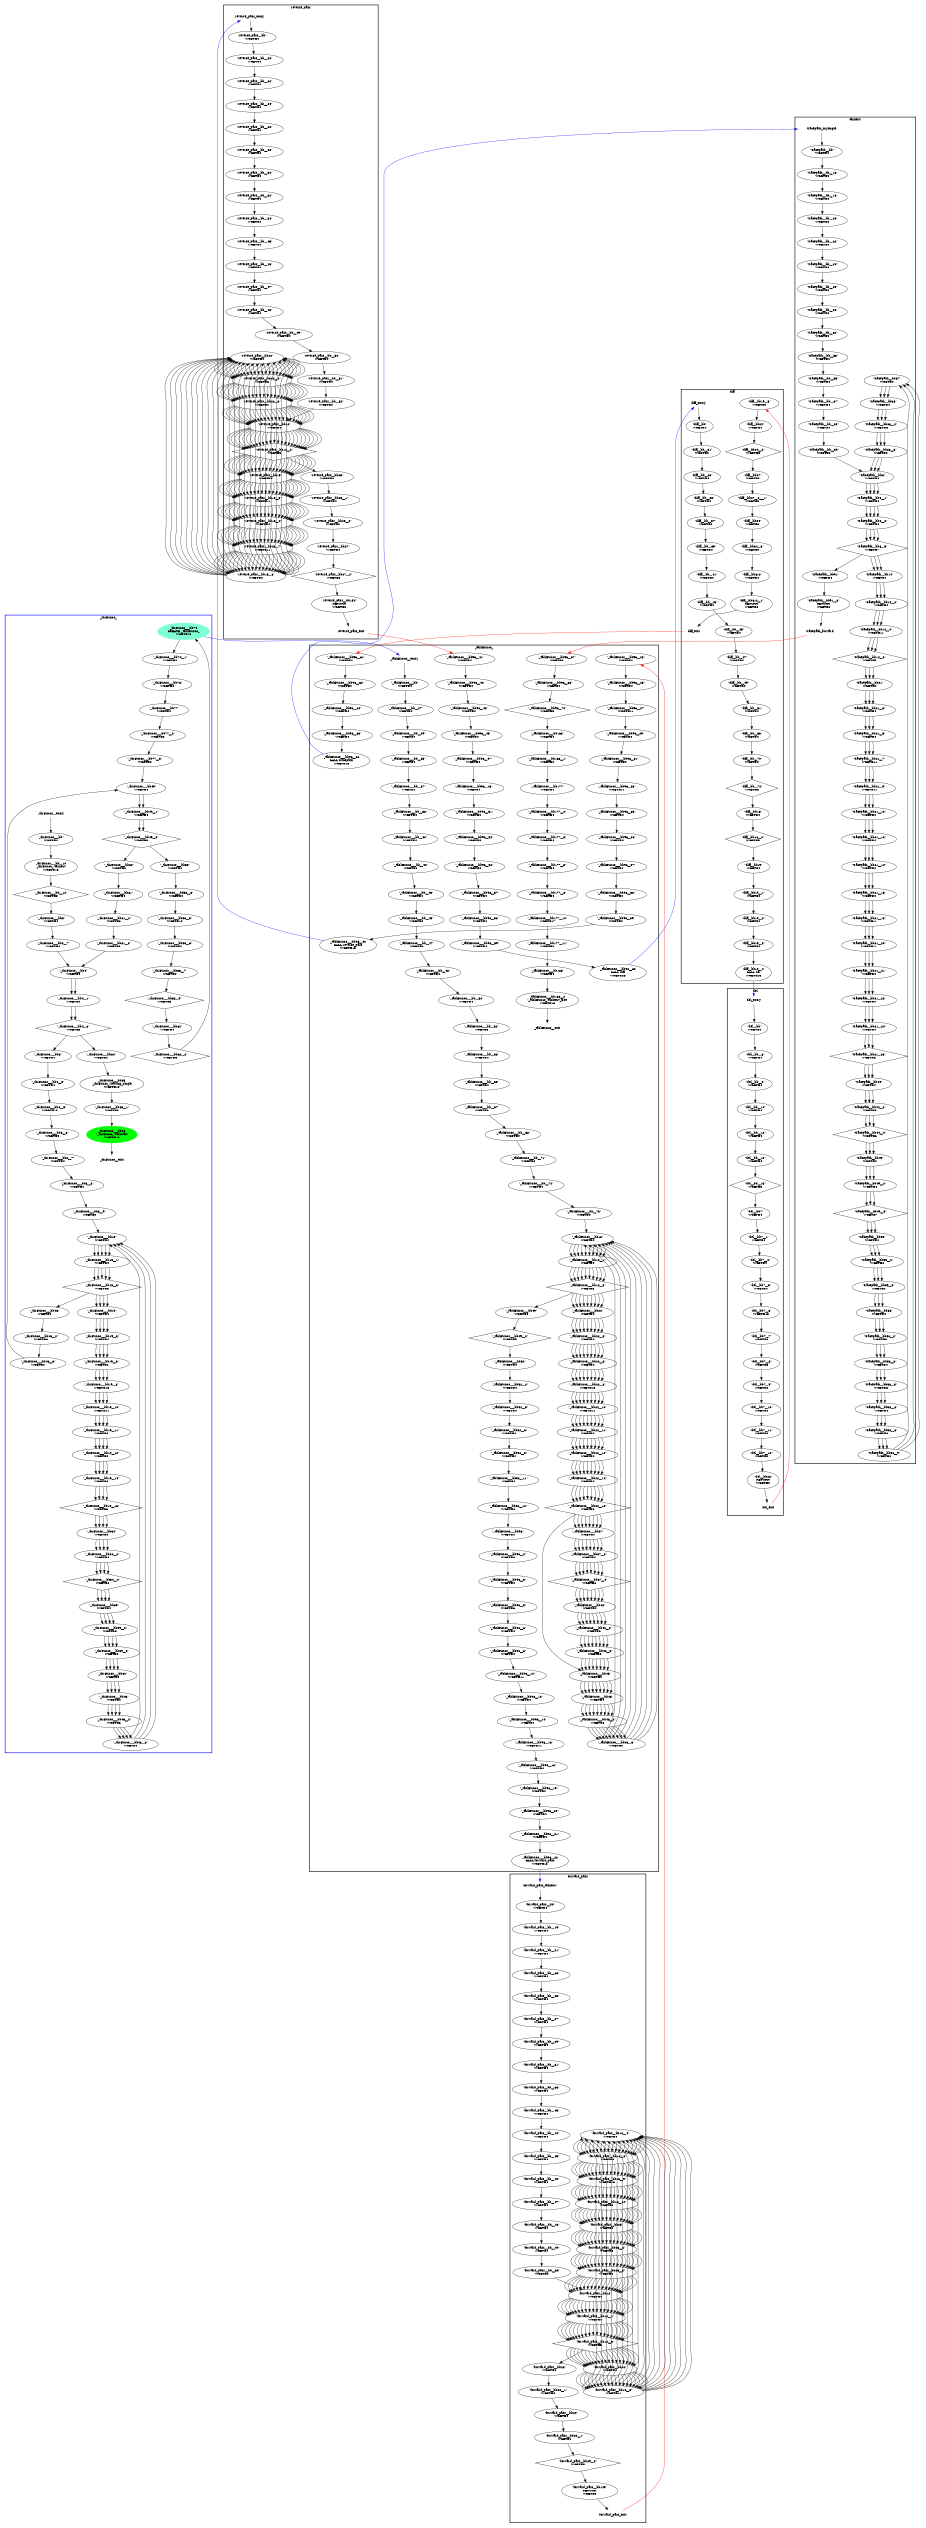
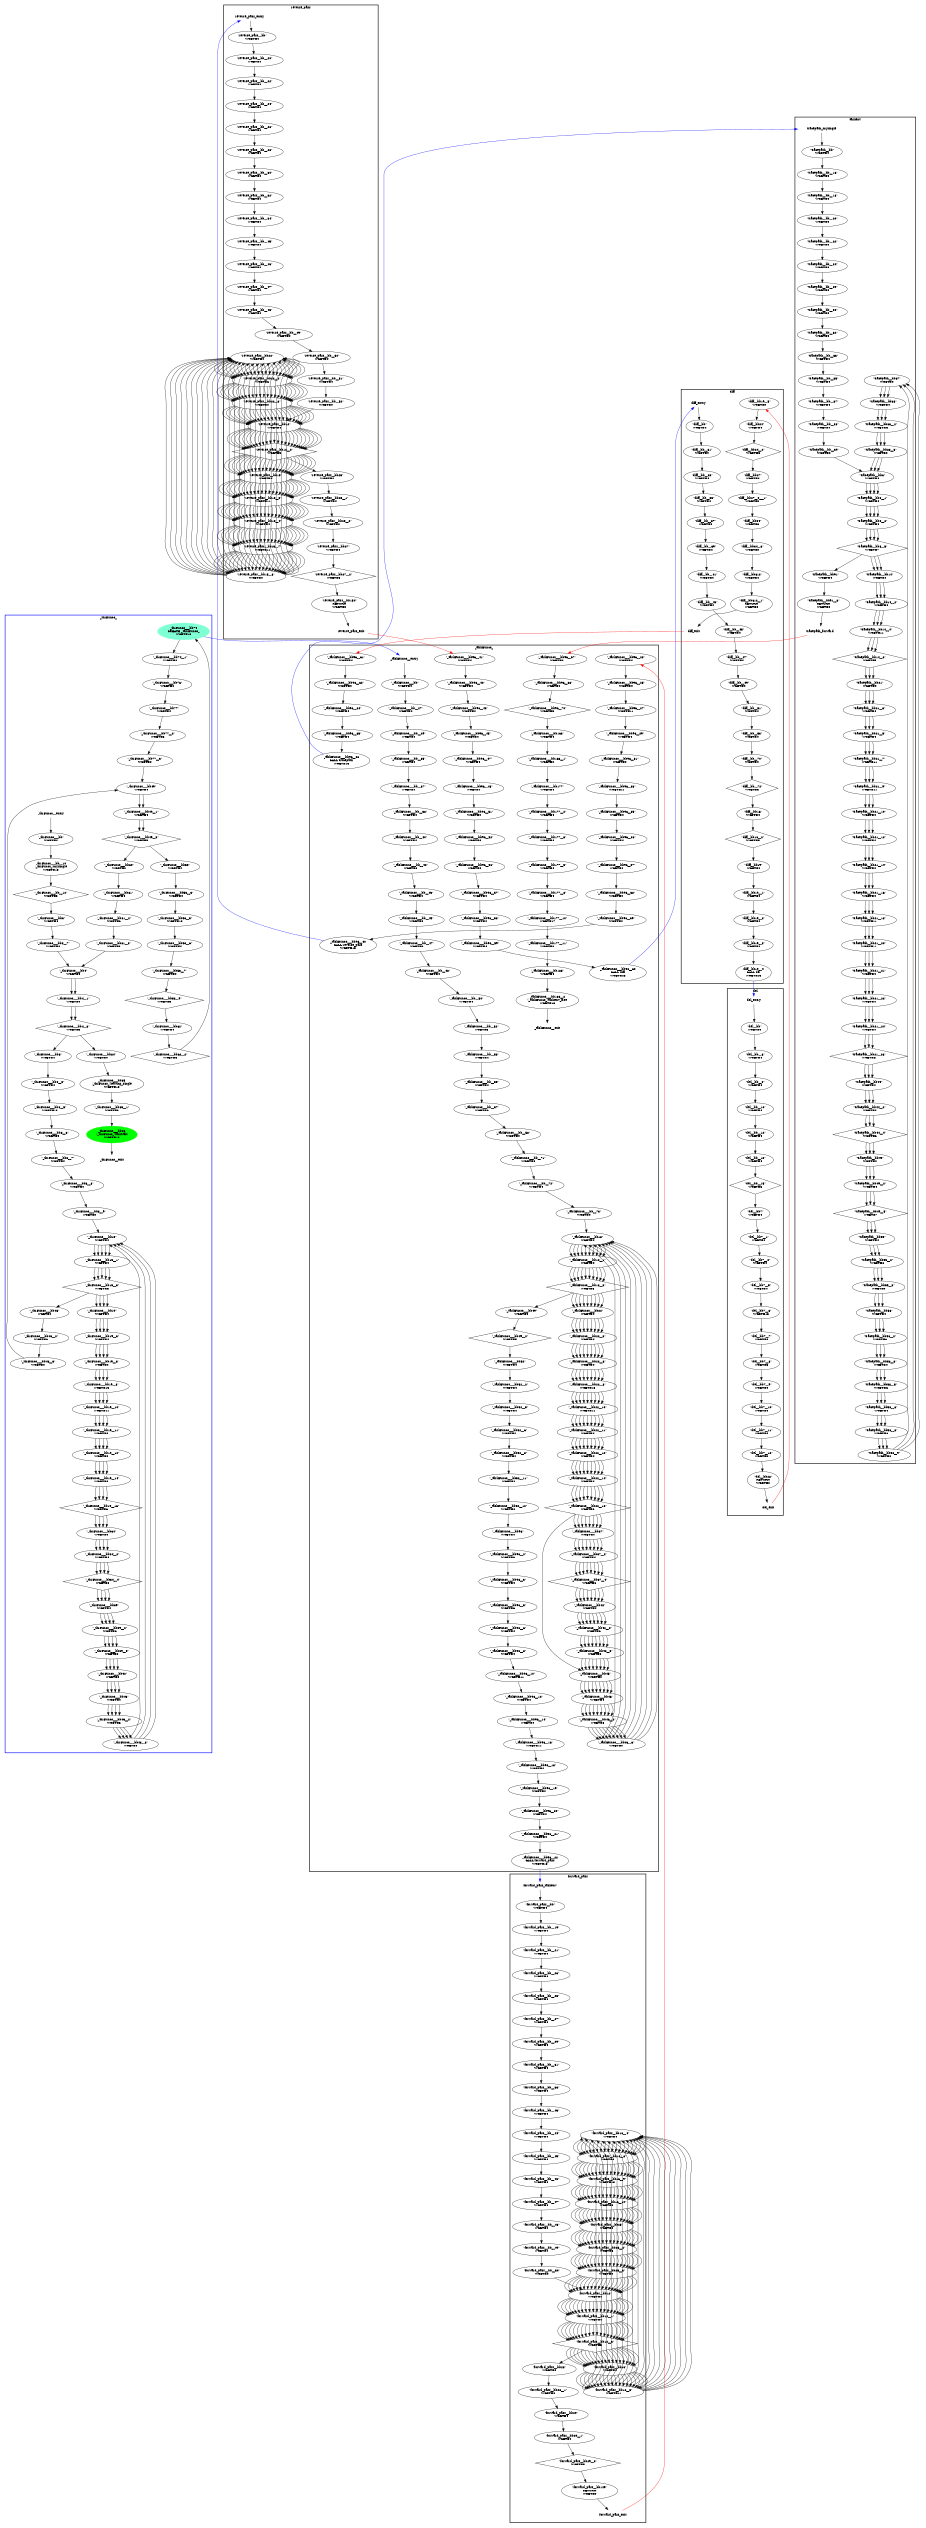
(51, 867) -> (51, 867)
